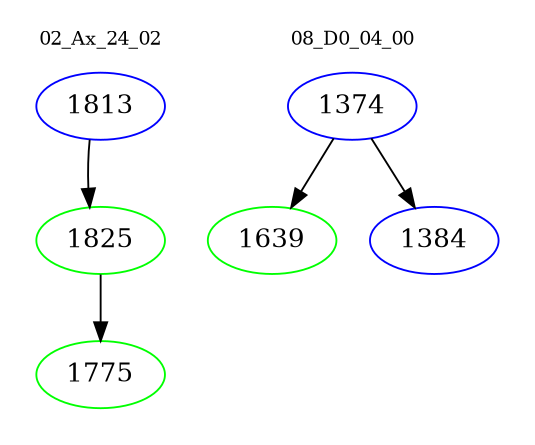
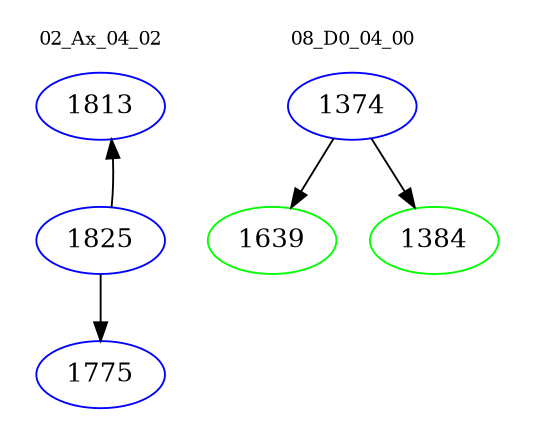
(101, 40) -> (101, 40)
(88, 164) -> (113, 183)
(101, 240) -> (101, 240)
(434, 240) -> (434, 240)
(101, 375) -> (101, 375)
